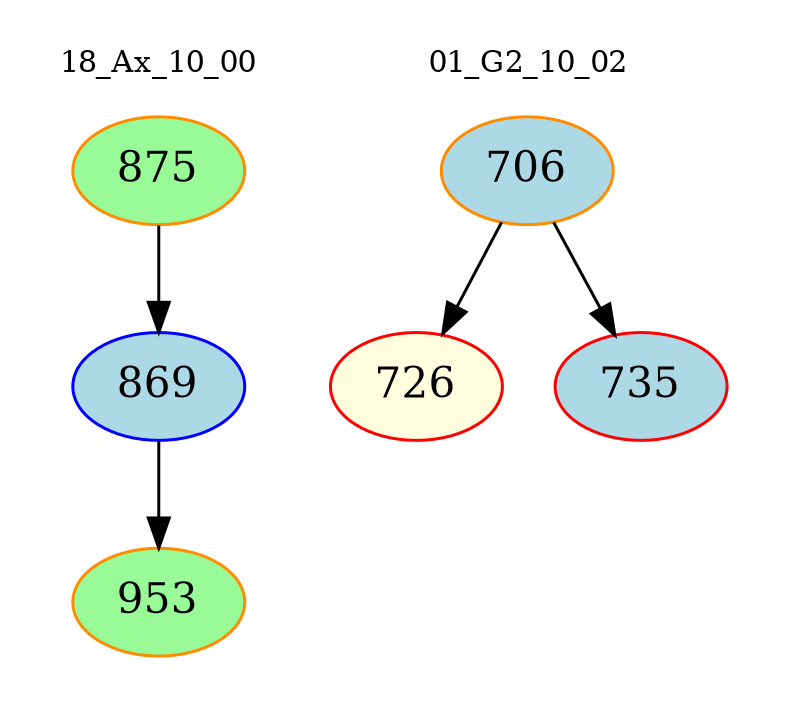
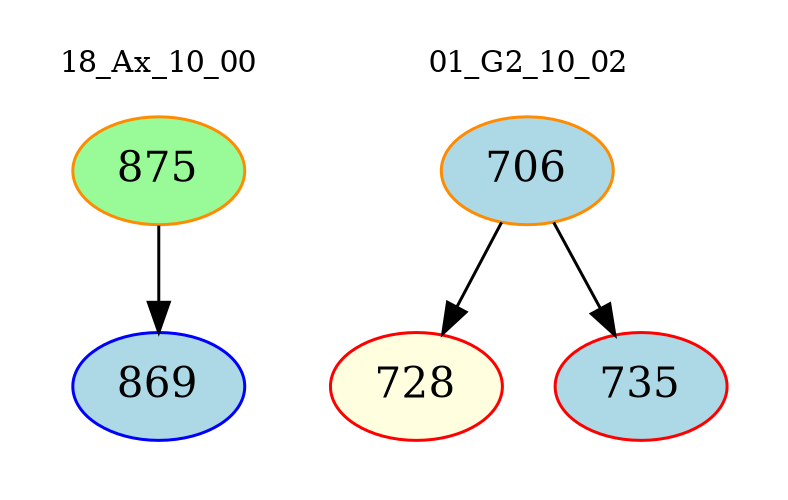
(416, 386) -> (416, 386)
(159, 602) -> none
